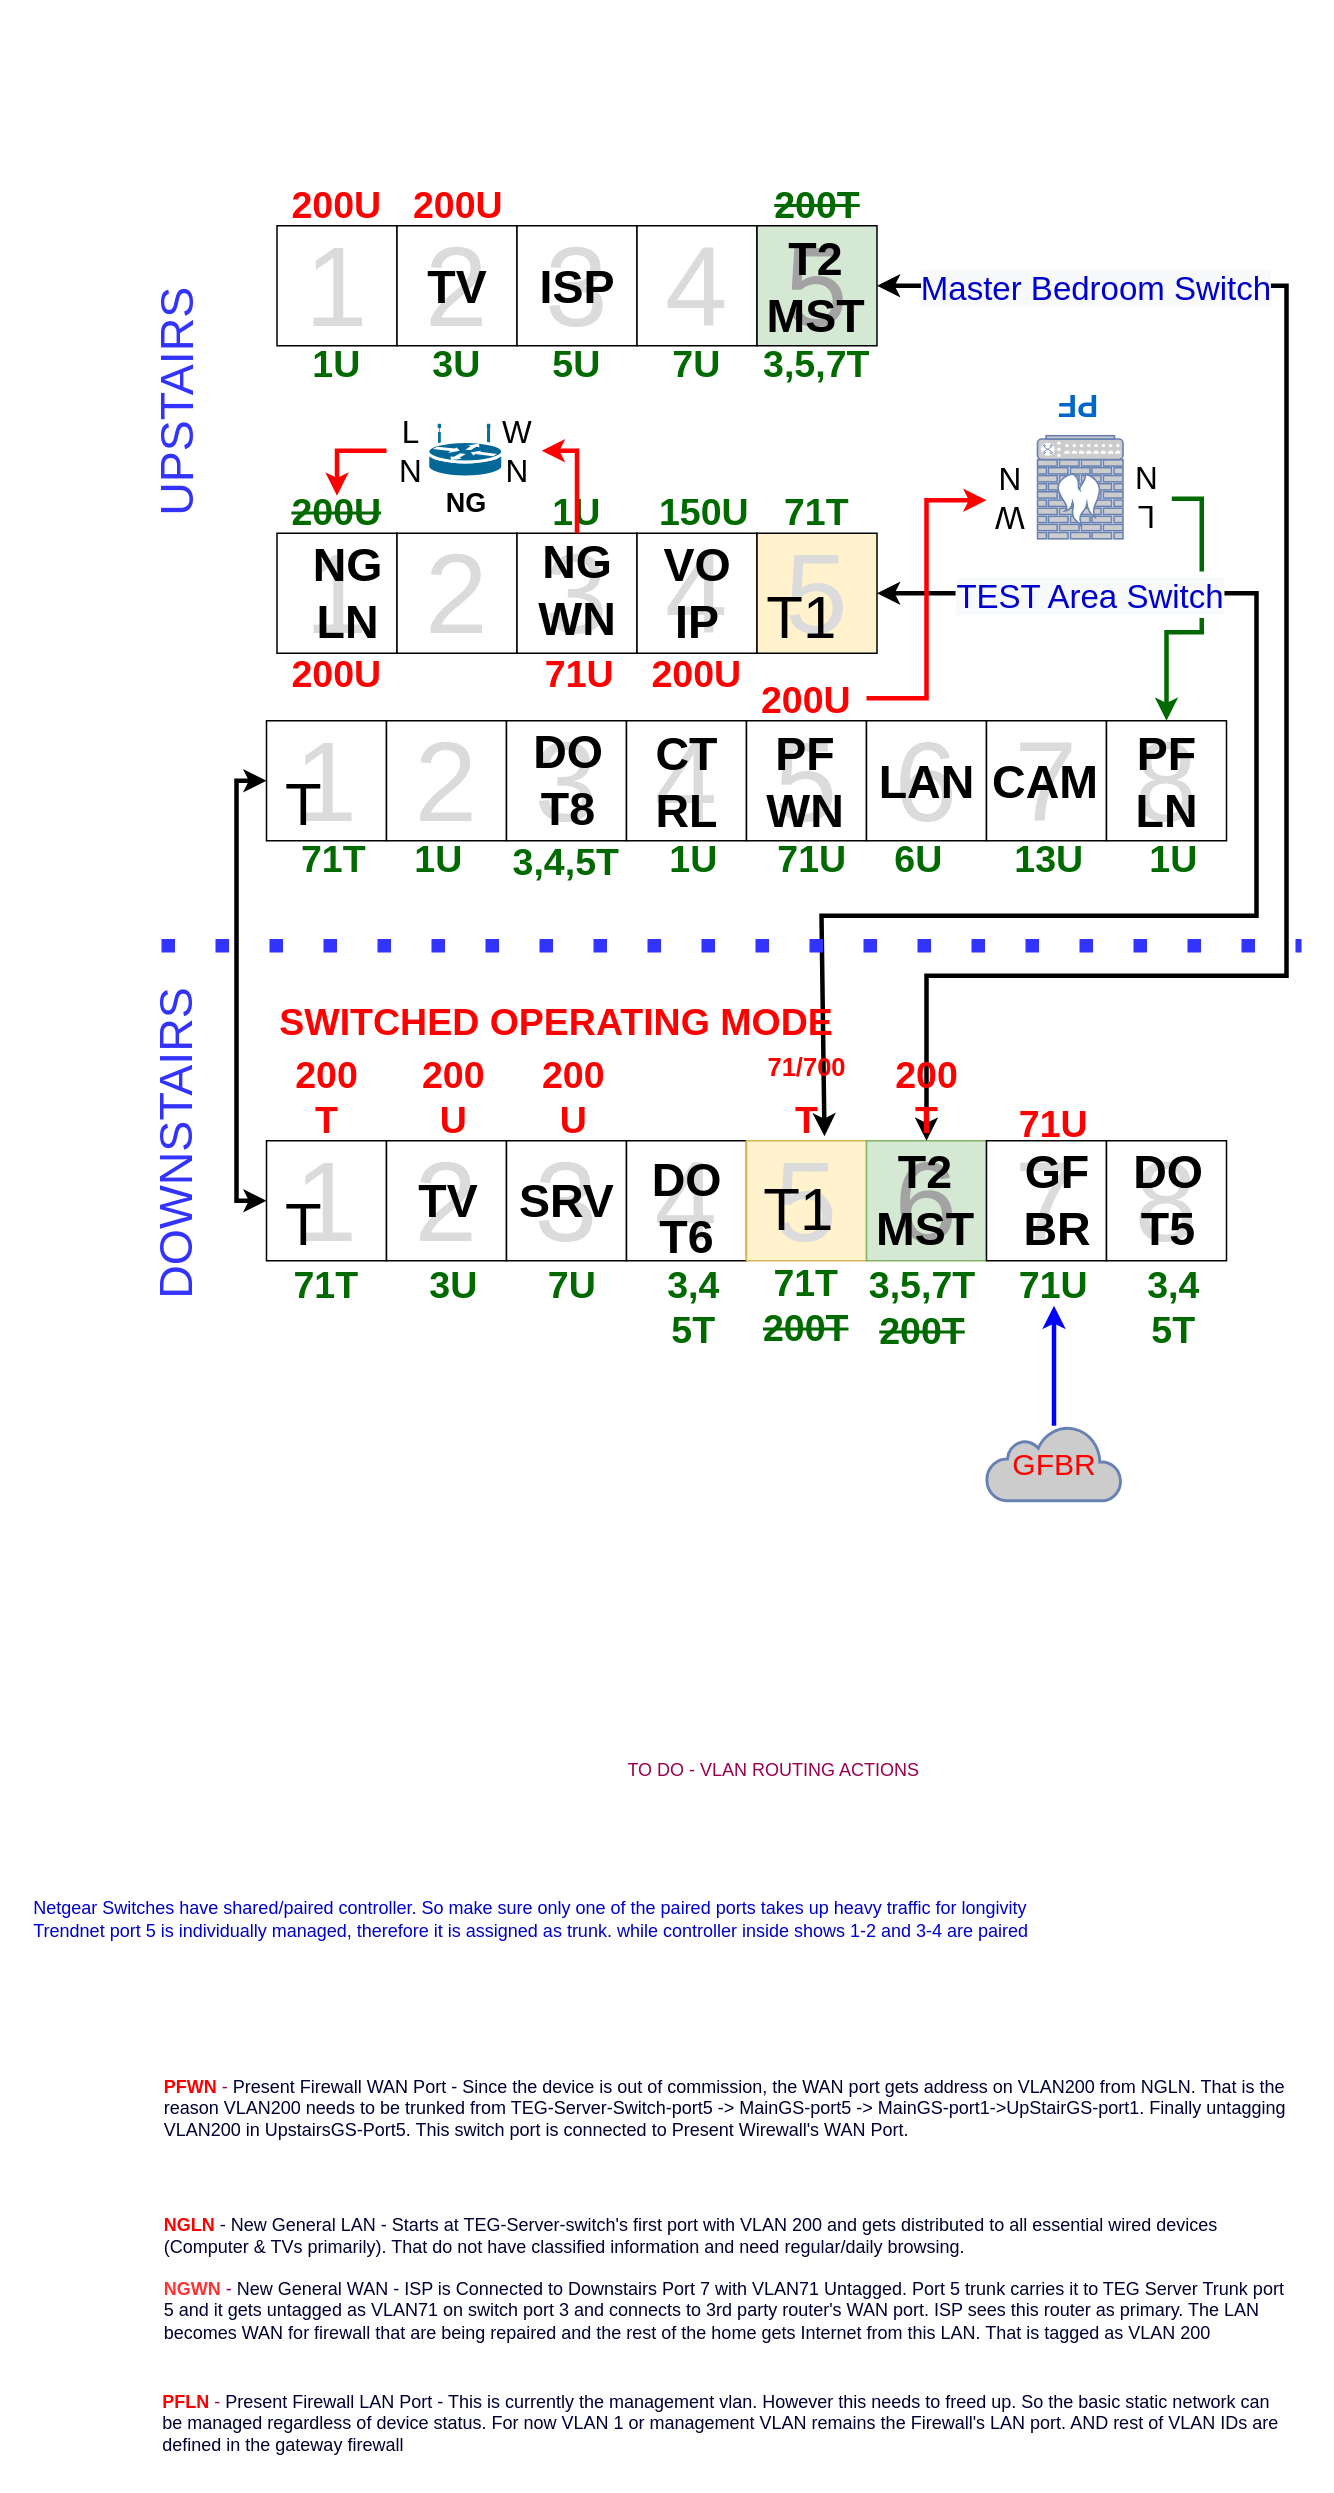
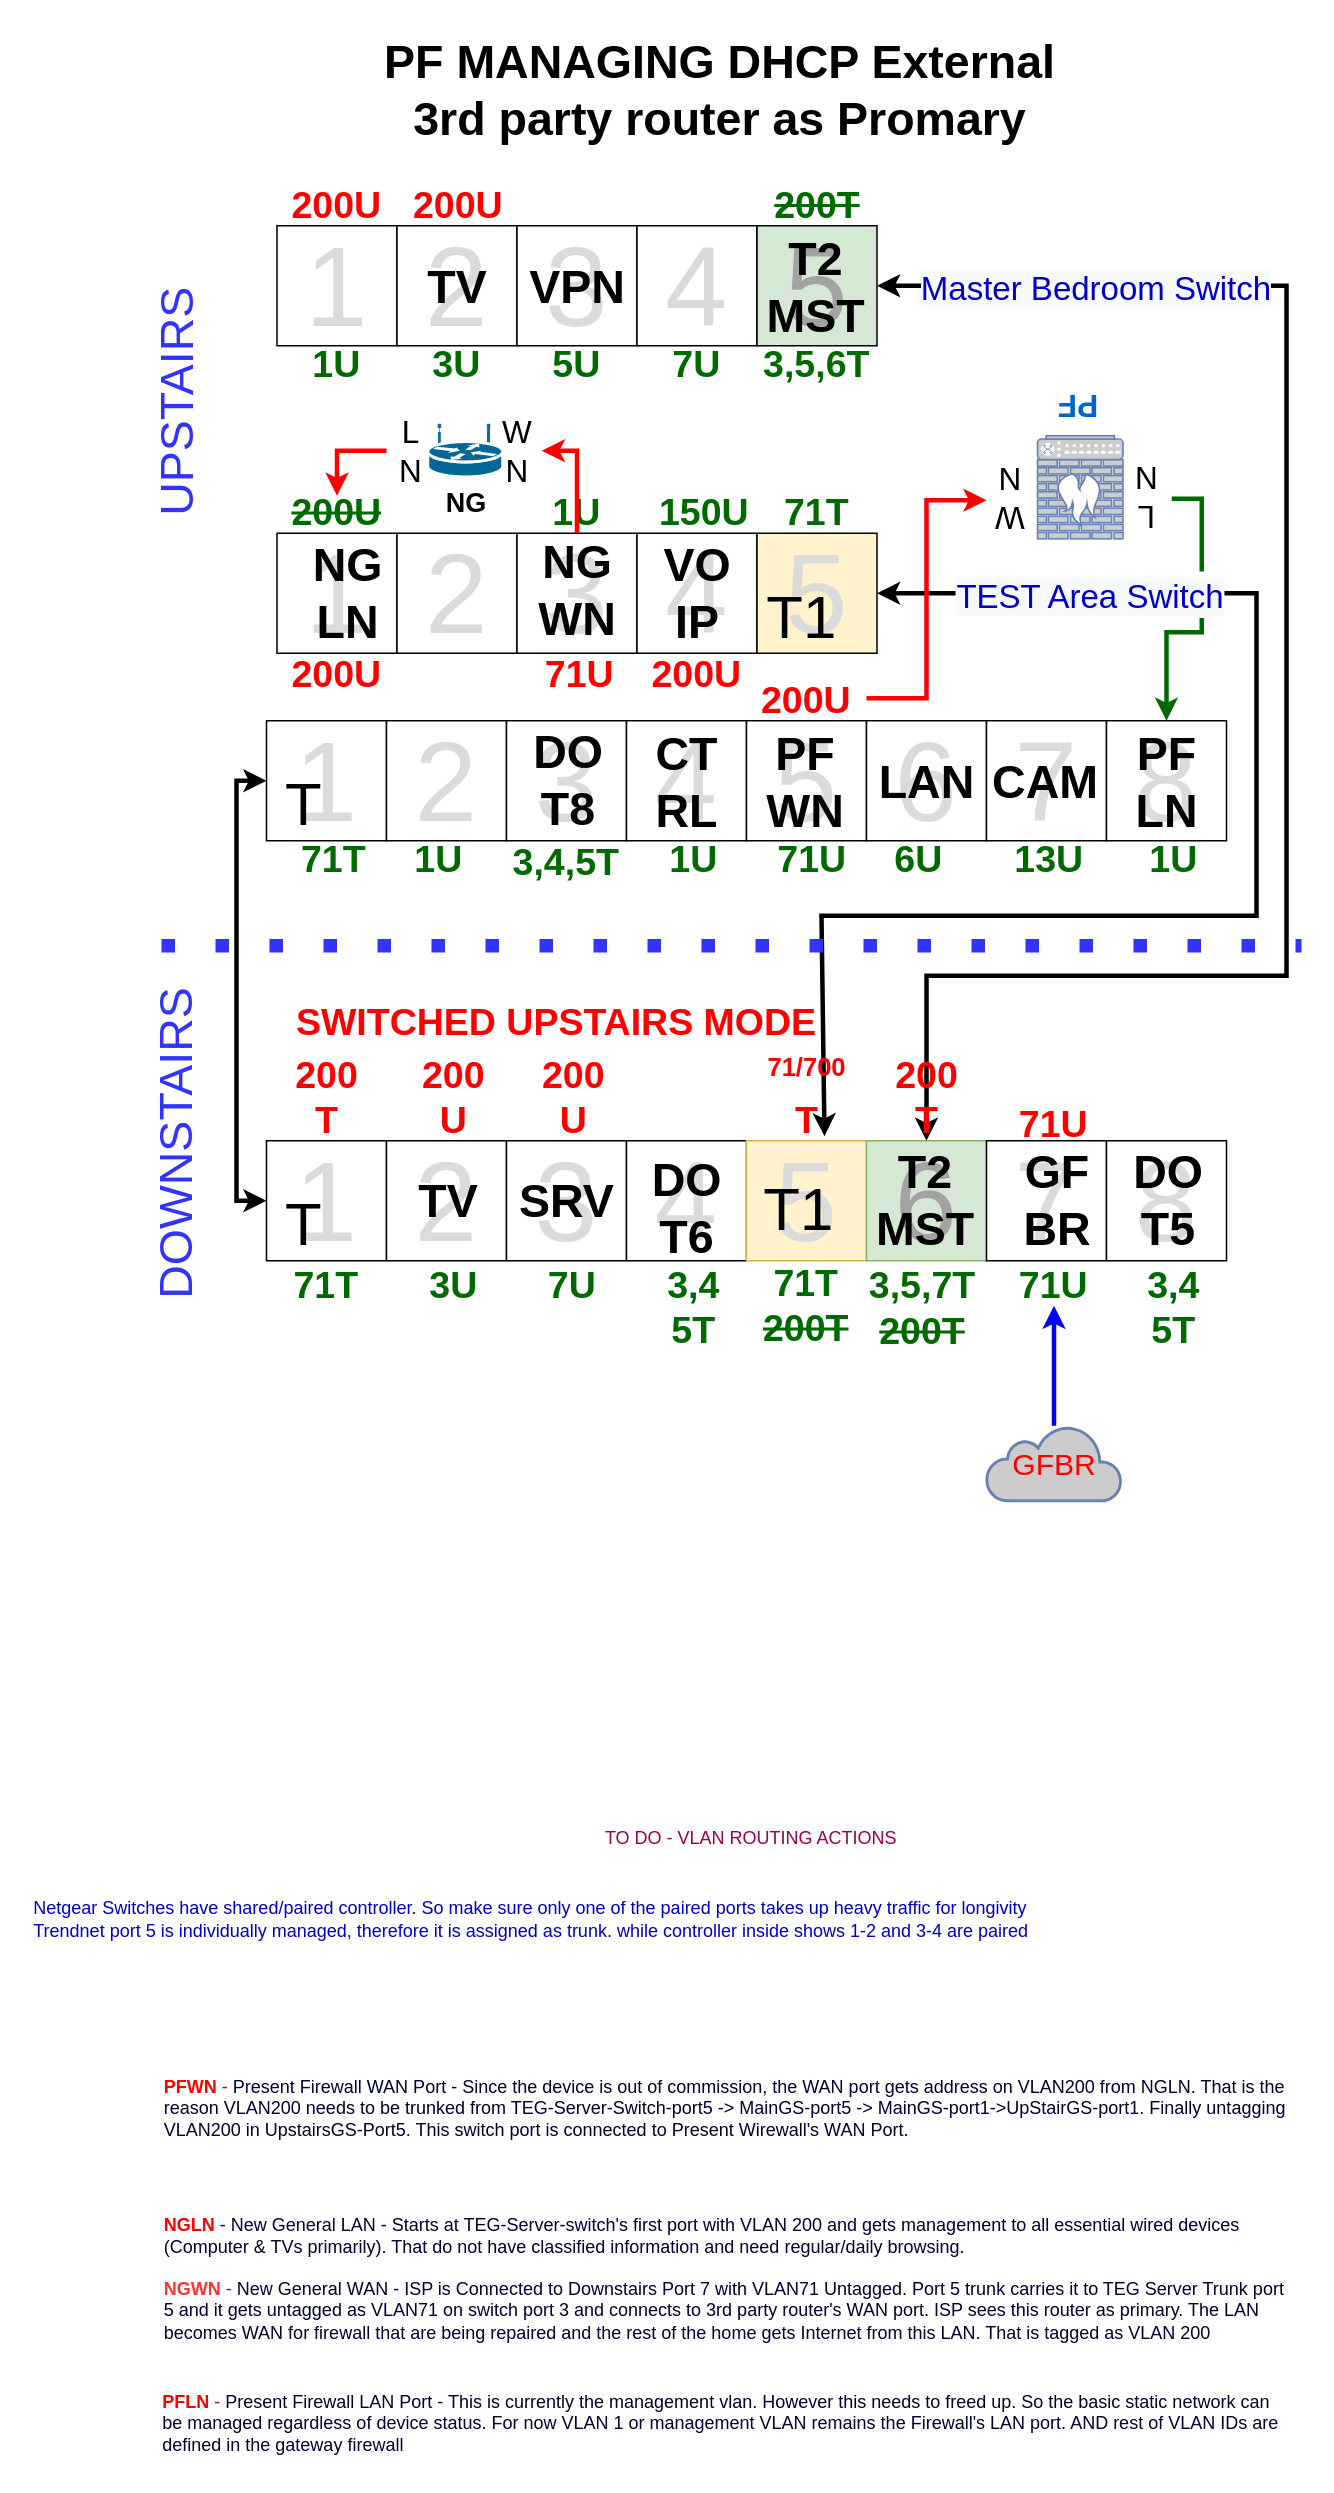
none -> (720, 91)
(578, 287) -> (578, 287)
(817, 362) -> (817, 362)
(557, 1021) -> (557, 1021)
(776, 1771) -> (754, 1838)
(725, 2236) -> (725, 2236)
